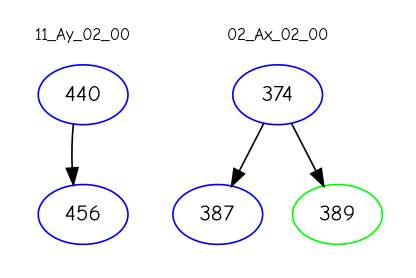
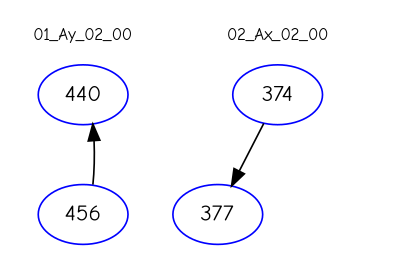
(83, 36) -> (83, 36)
(72, 146) -> (94, 163)
(218, 214) -> (218, 214)
(337, 214) -> none
